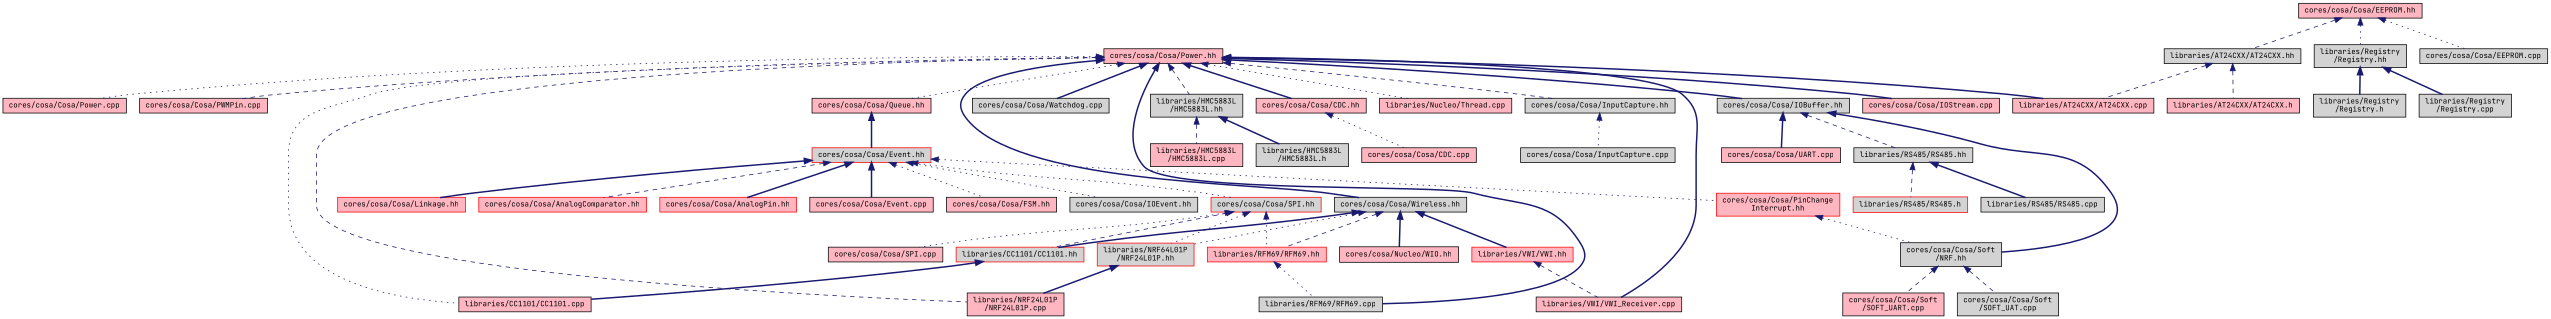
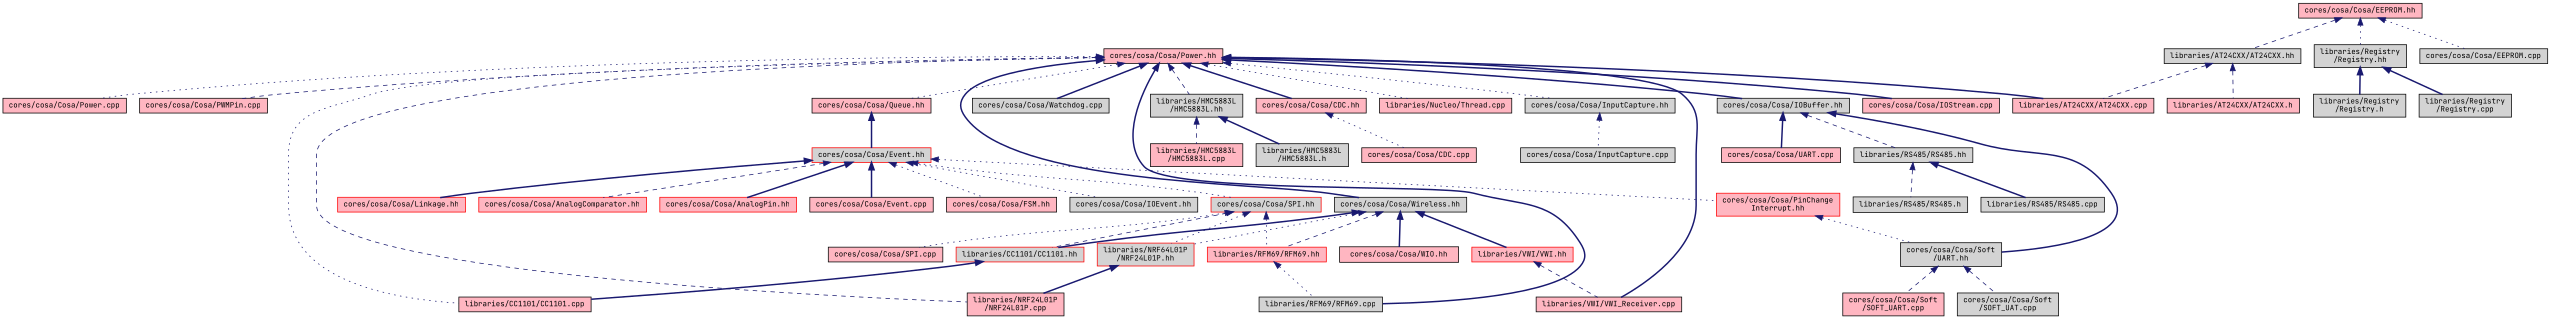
(1392, 80) -> (1392, 80)
(1910, 205) -> (1910, 205)
(1399, 255) -> (1399, 255)
(1951, 255) -> (1951, 255)
